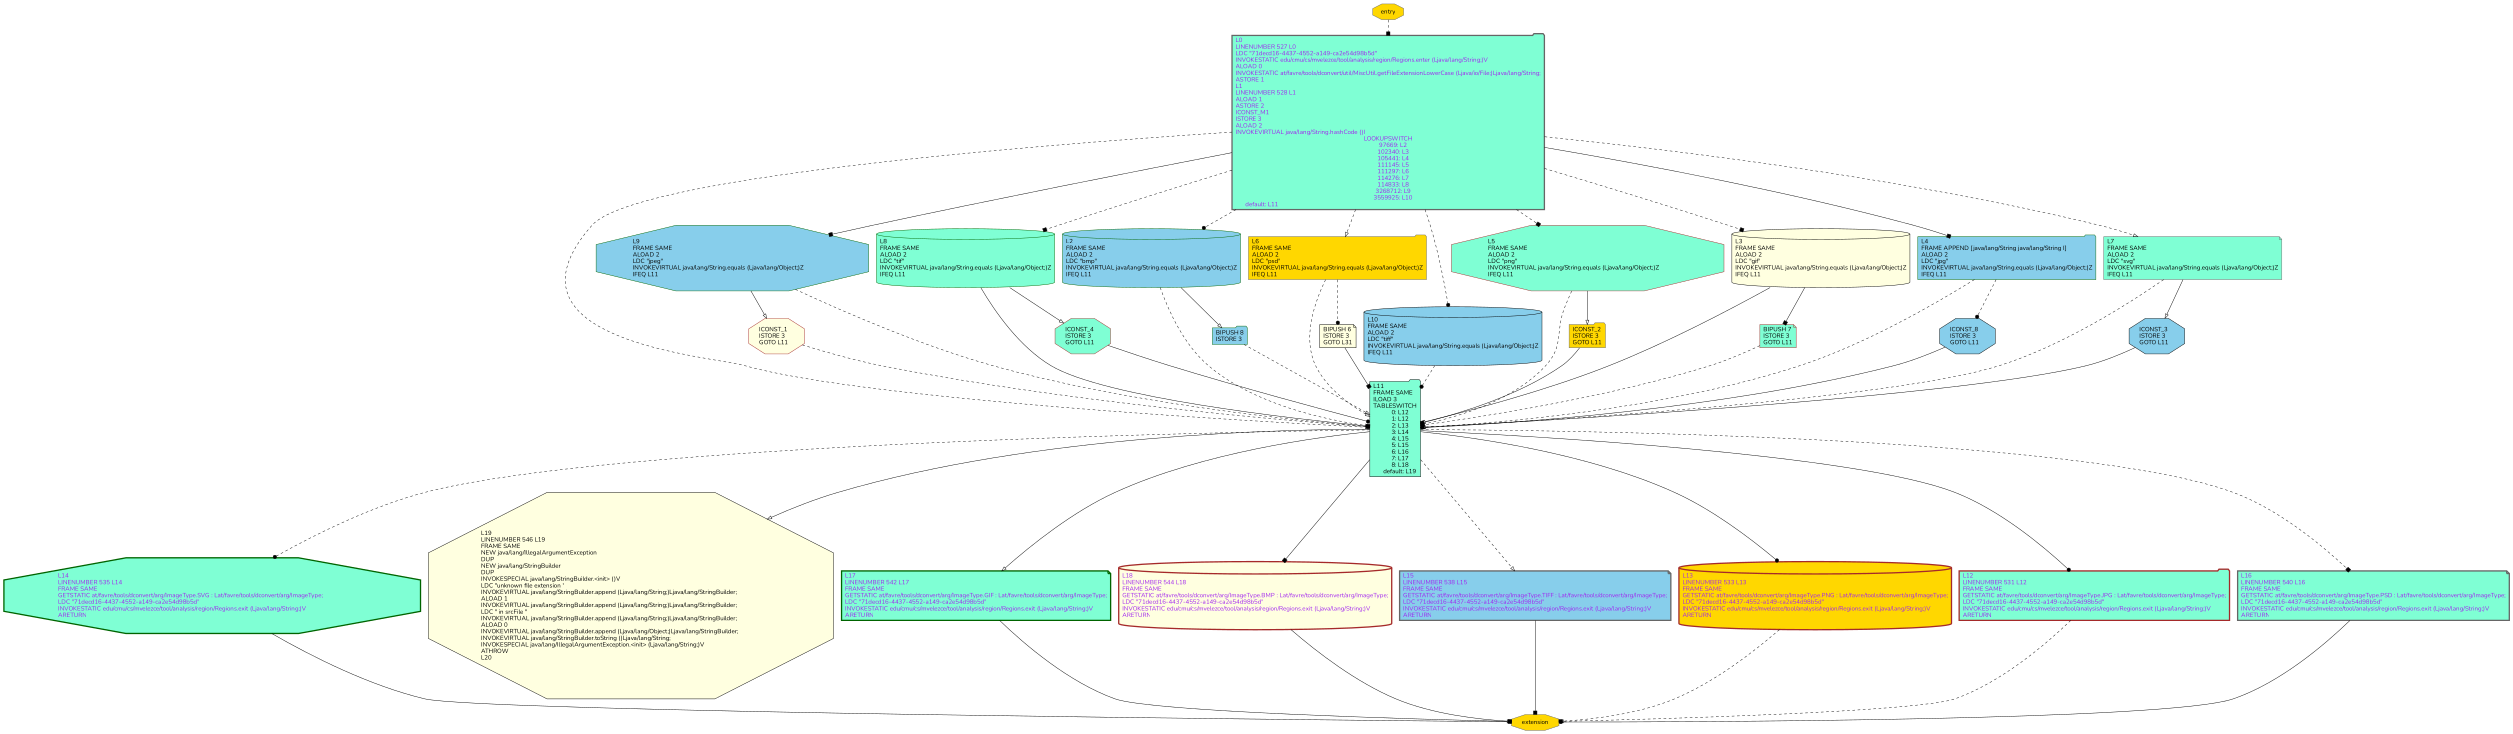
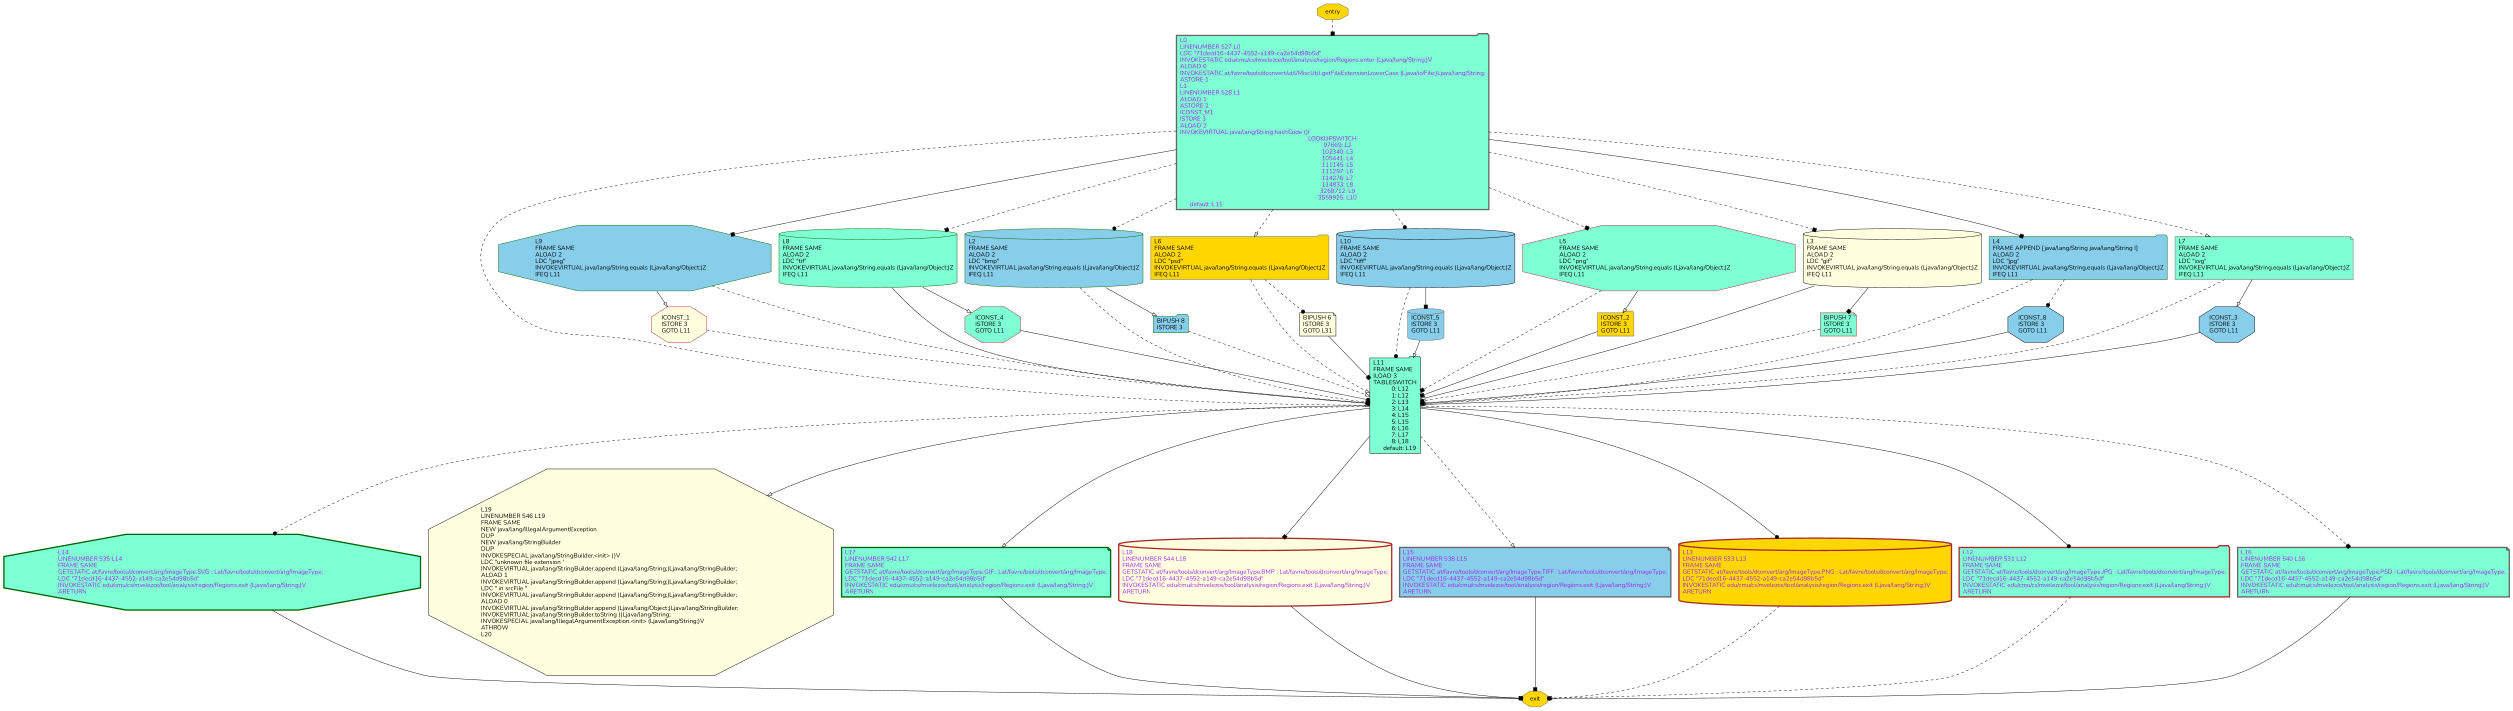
none -> (1426, 324)
(1535, 722) -> (1535, 699)
